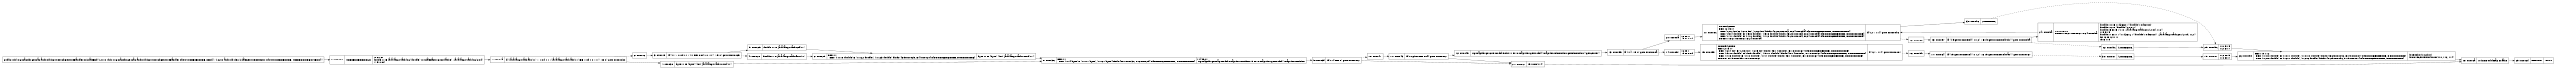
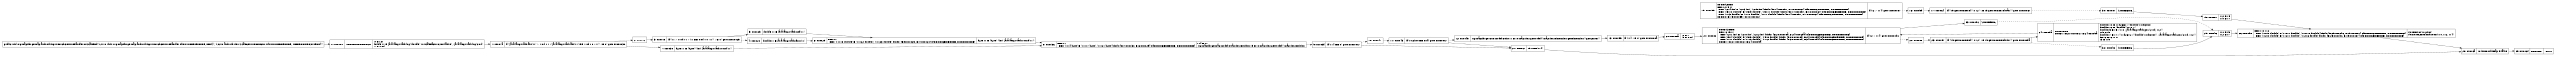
(1726, 46) -> (1725, 5)
(1680, 52) -> none
